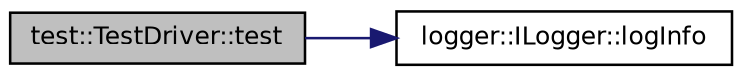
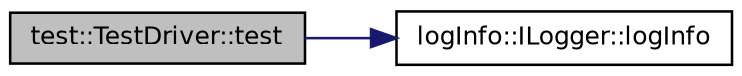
(564, 38) -> (564, 38)
